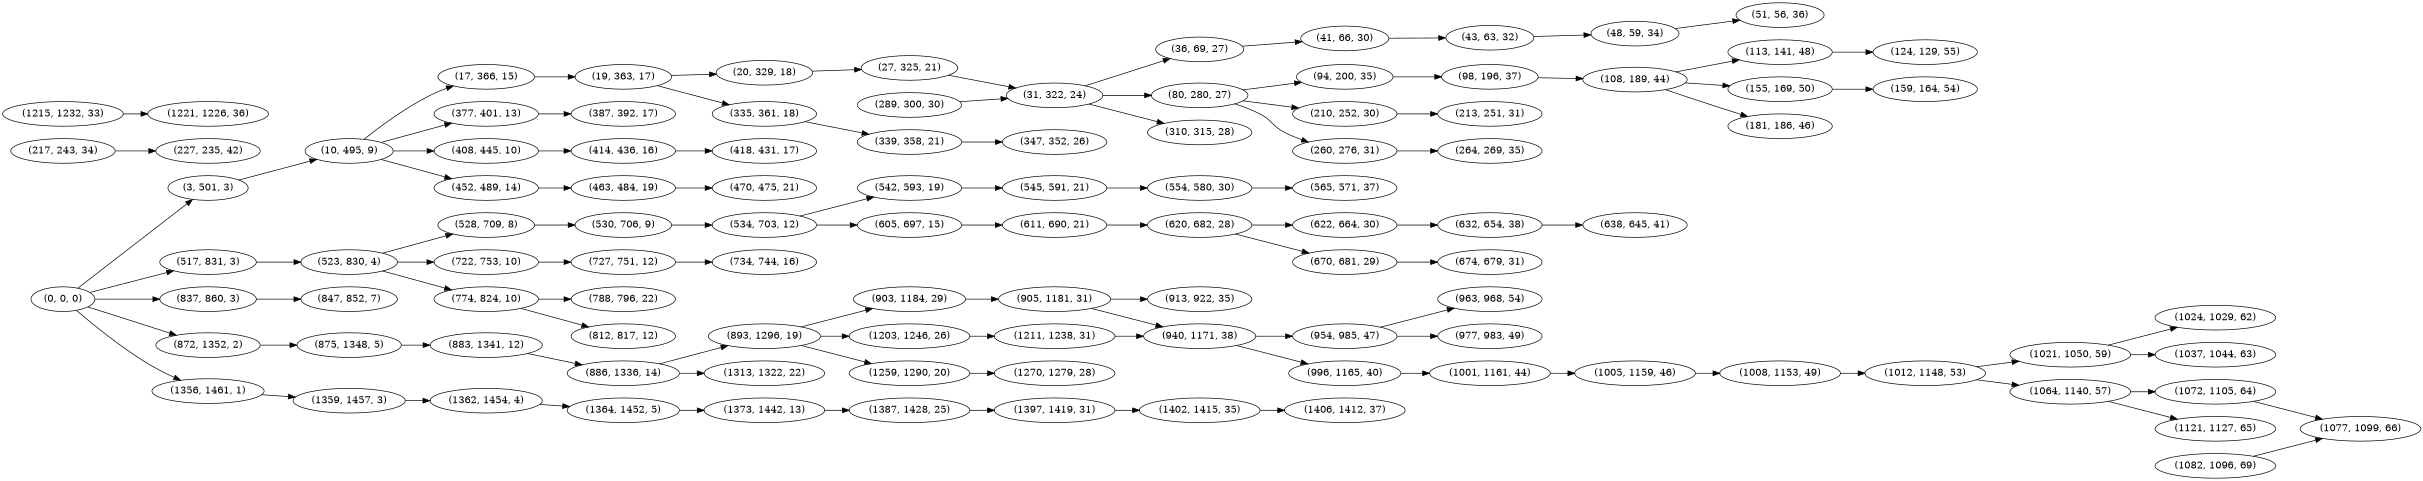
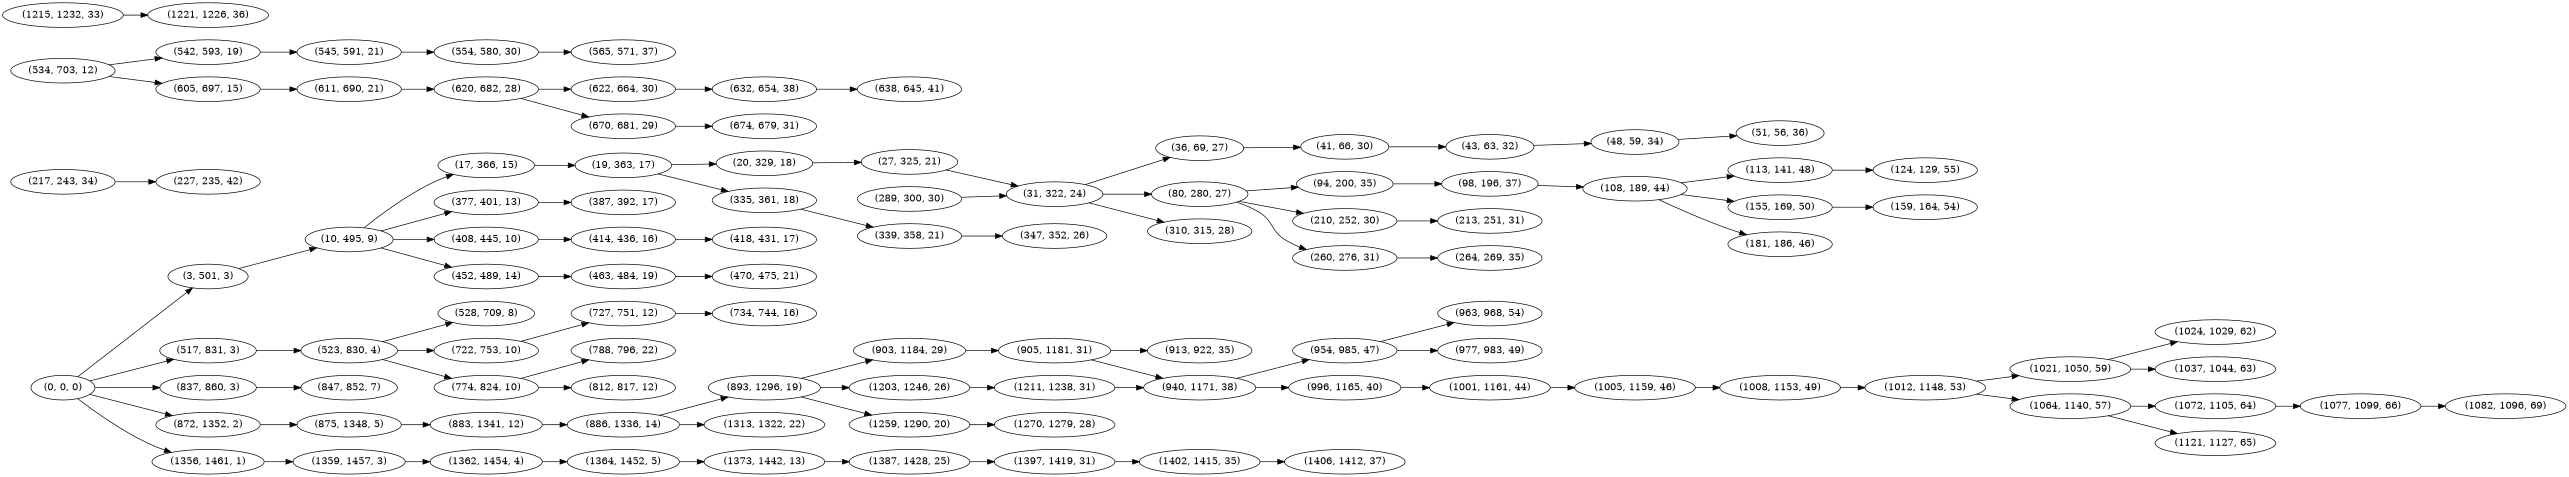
(623, 225) -> none
(2284, 448) -> (2430, 406)
